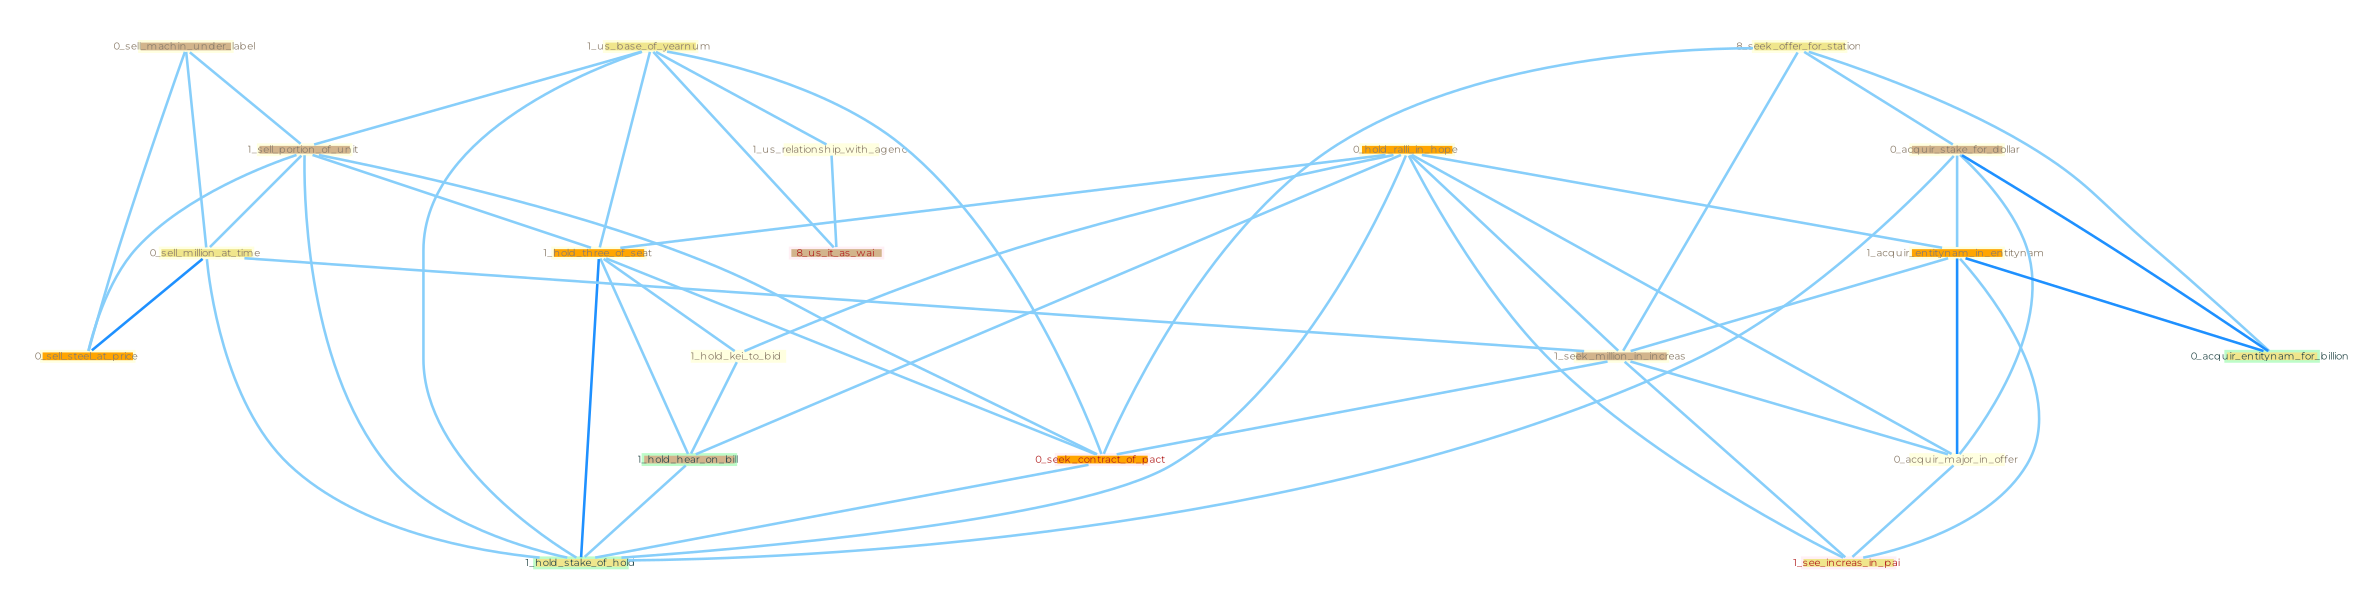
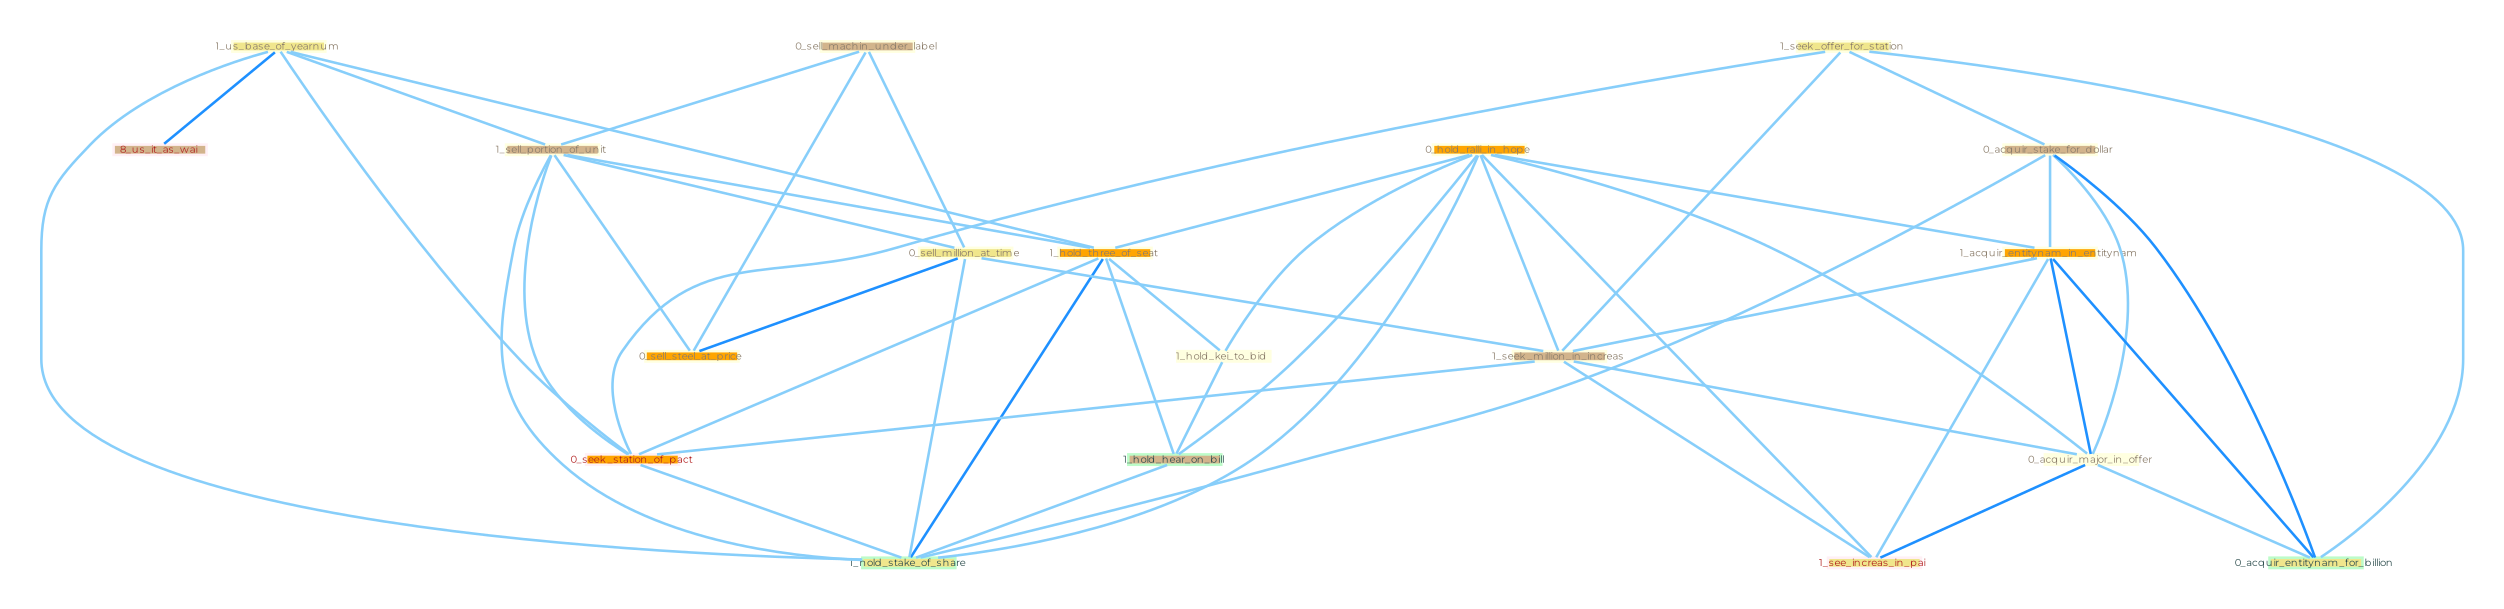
(1800, 46) -> (1844, 46)
(744, 150) -> (220, 98)
(831, 150) -> none
(1102, 460) -> (633, 460)
(1903, 511) -> (1983, 511)
none -> (2204, 511)
(581, 563) -> (909, 563)
